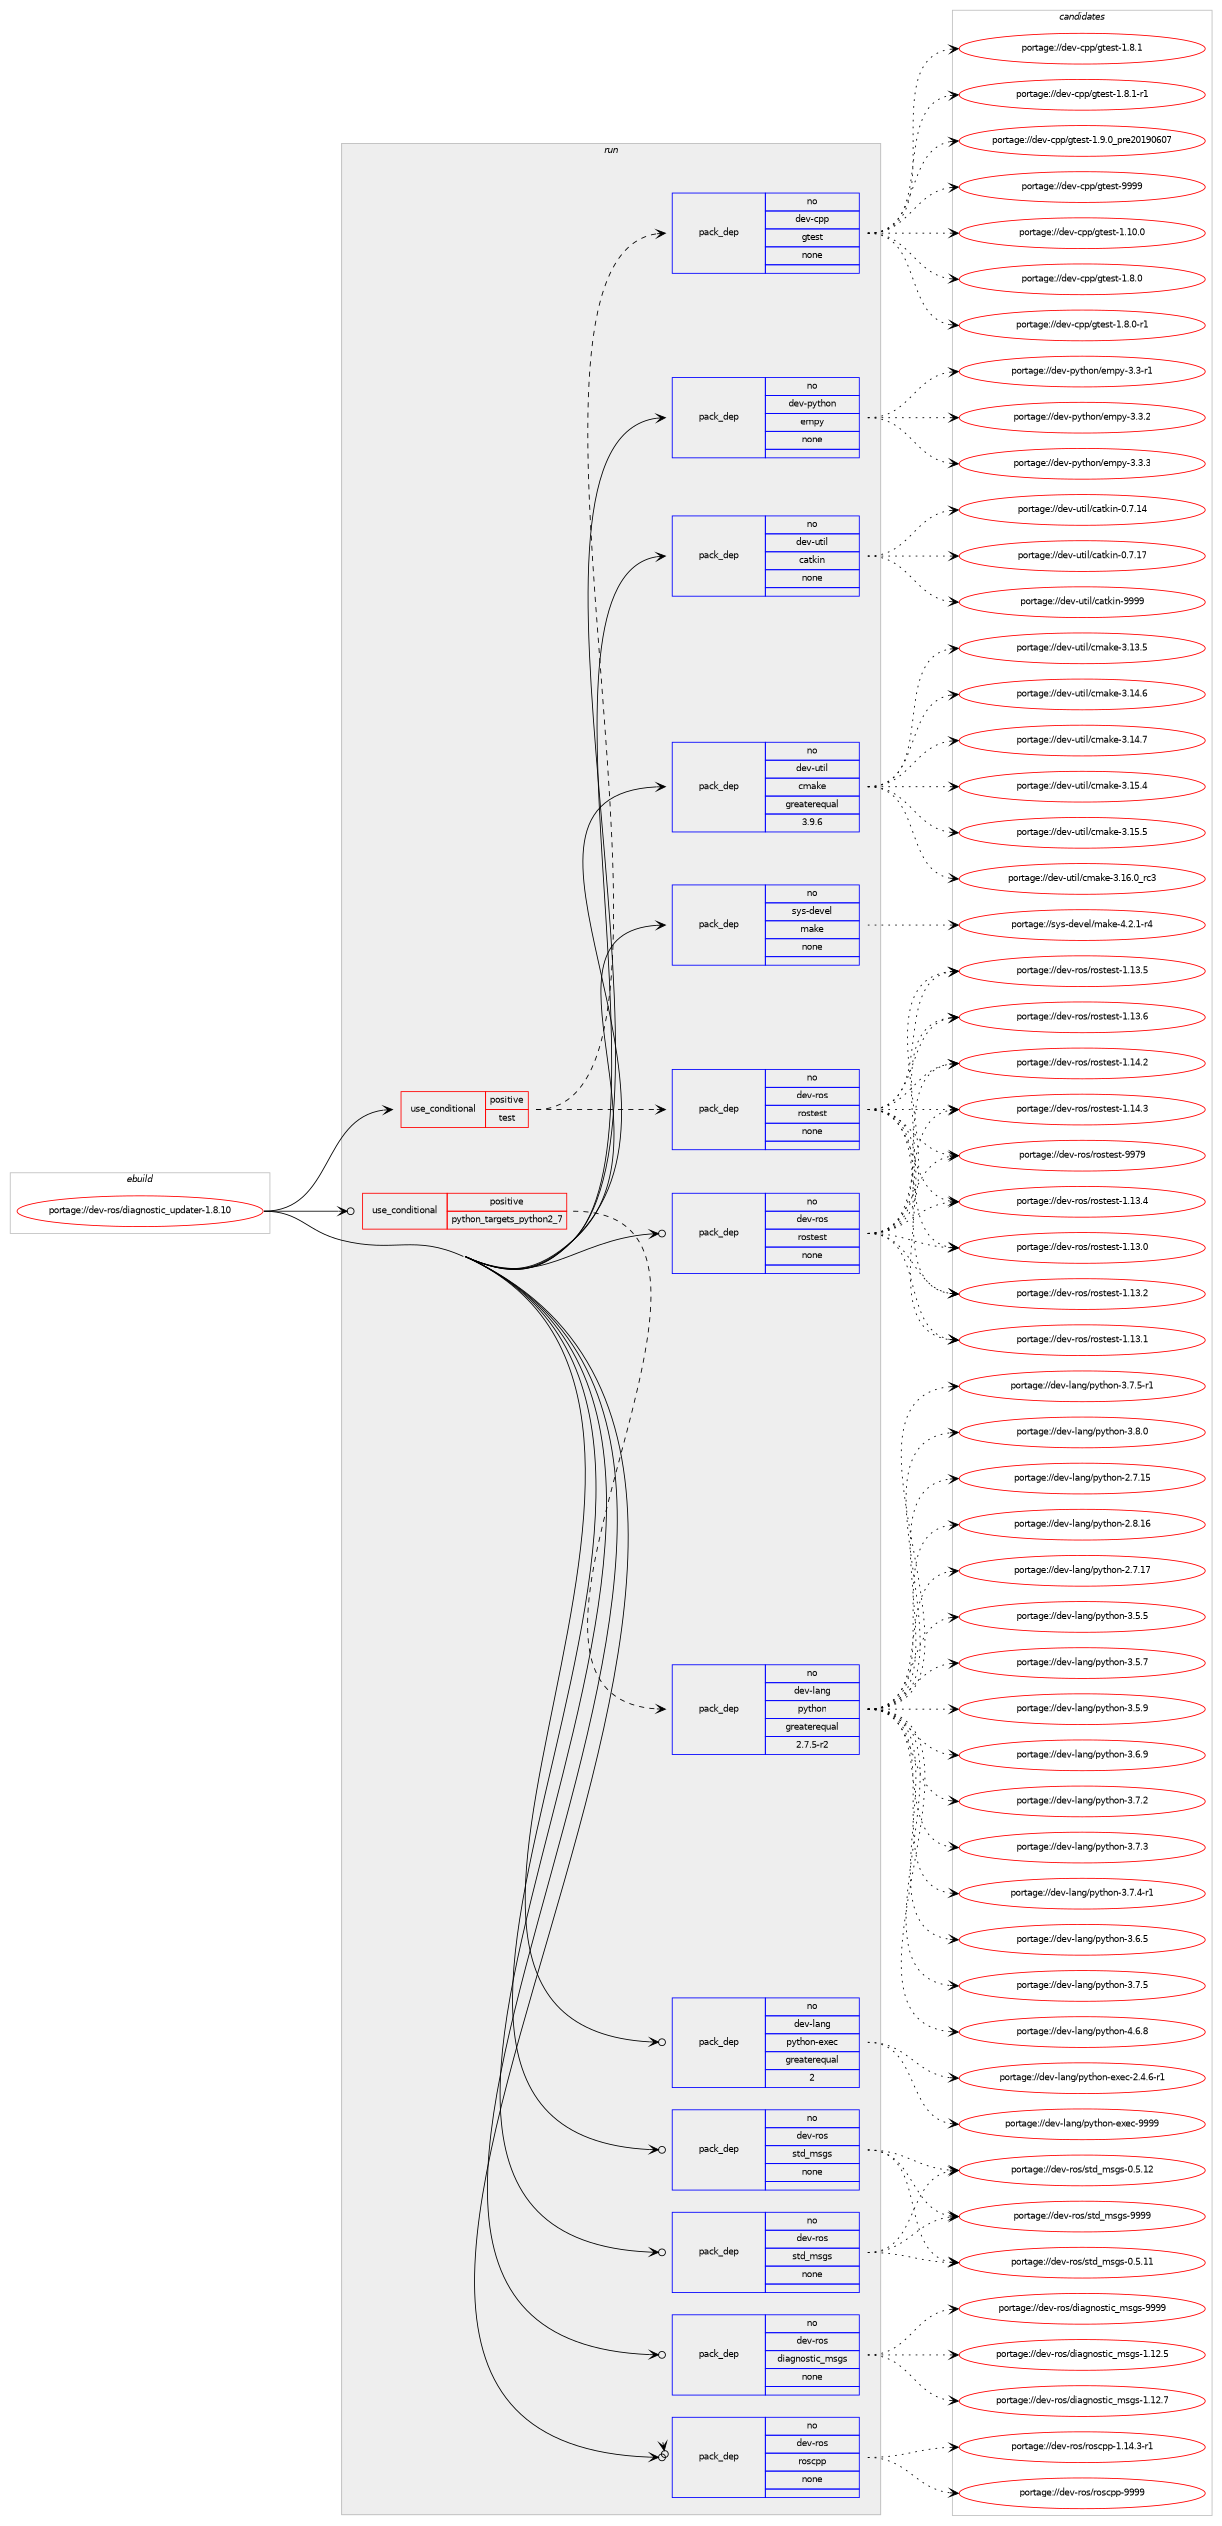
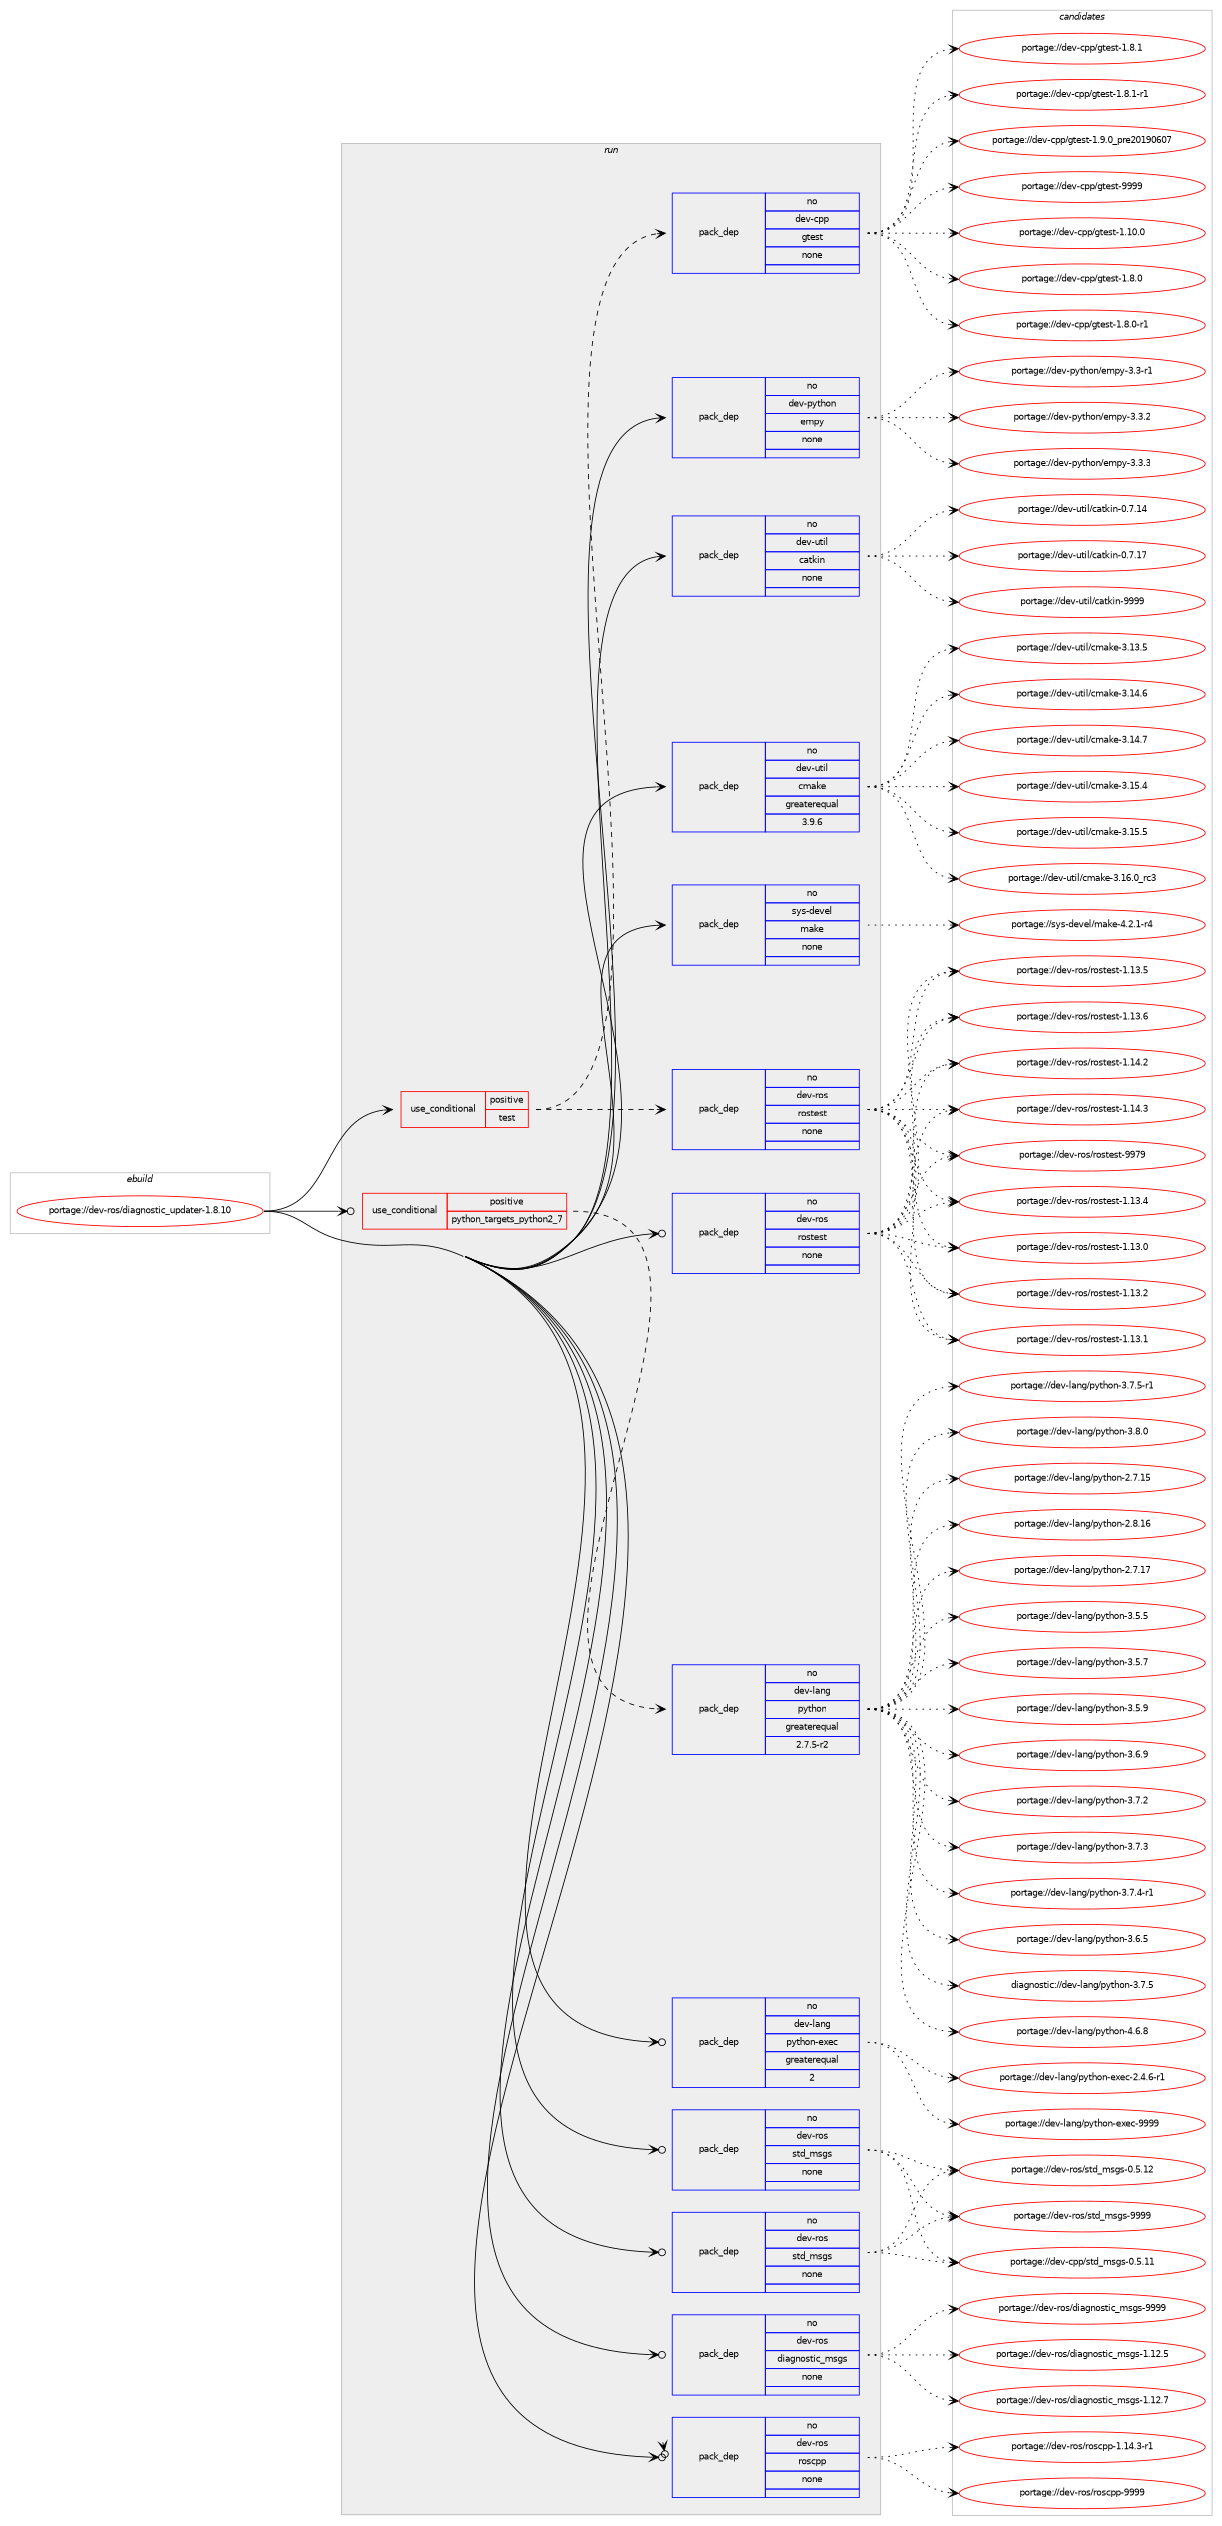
(1082, 1986) -> (1082, 1986)
(1082, 2263) -> (1082, 2263)
